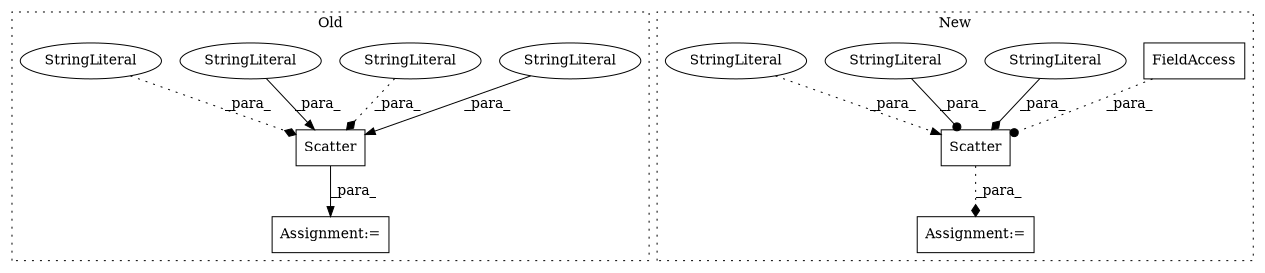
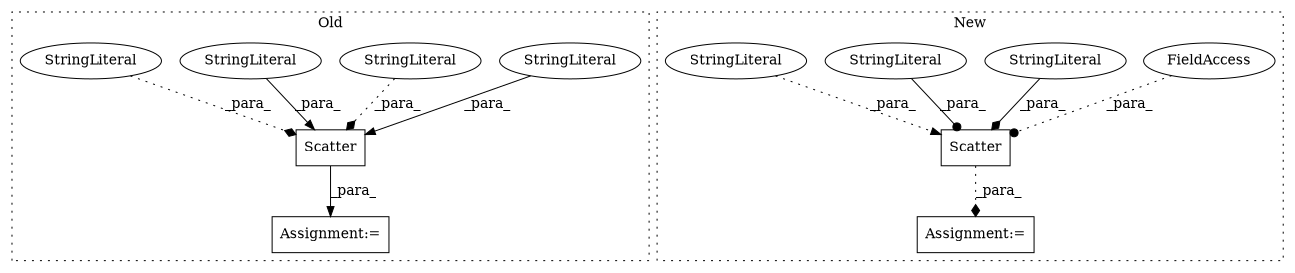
(1194, 61) -> (1209, 61)
